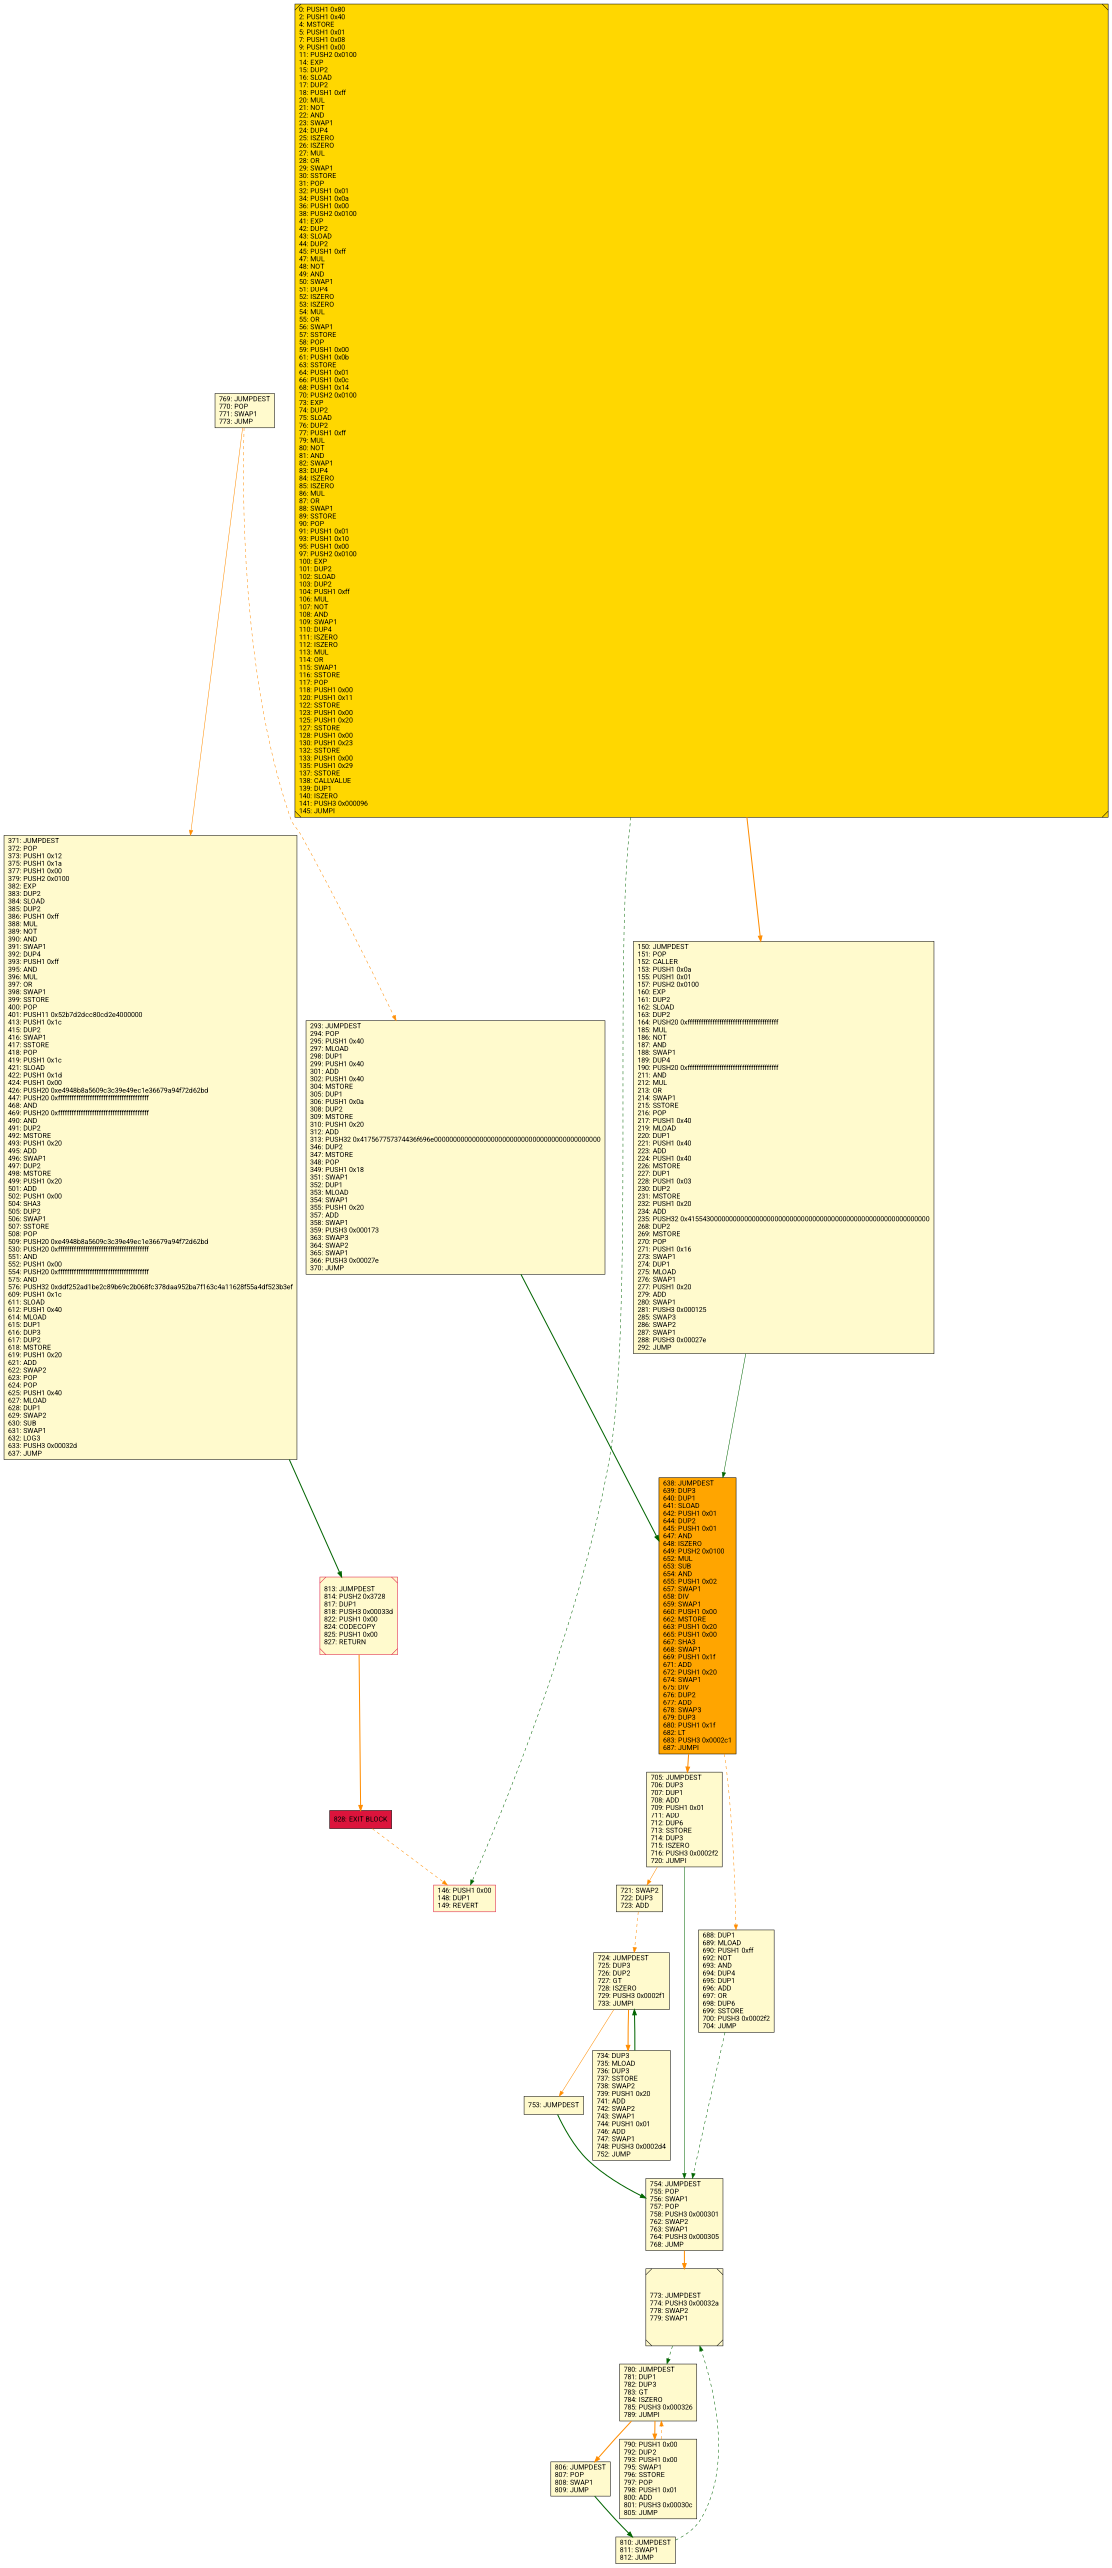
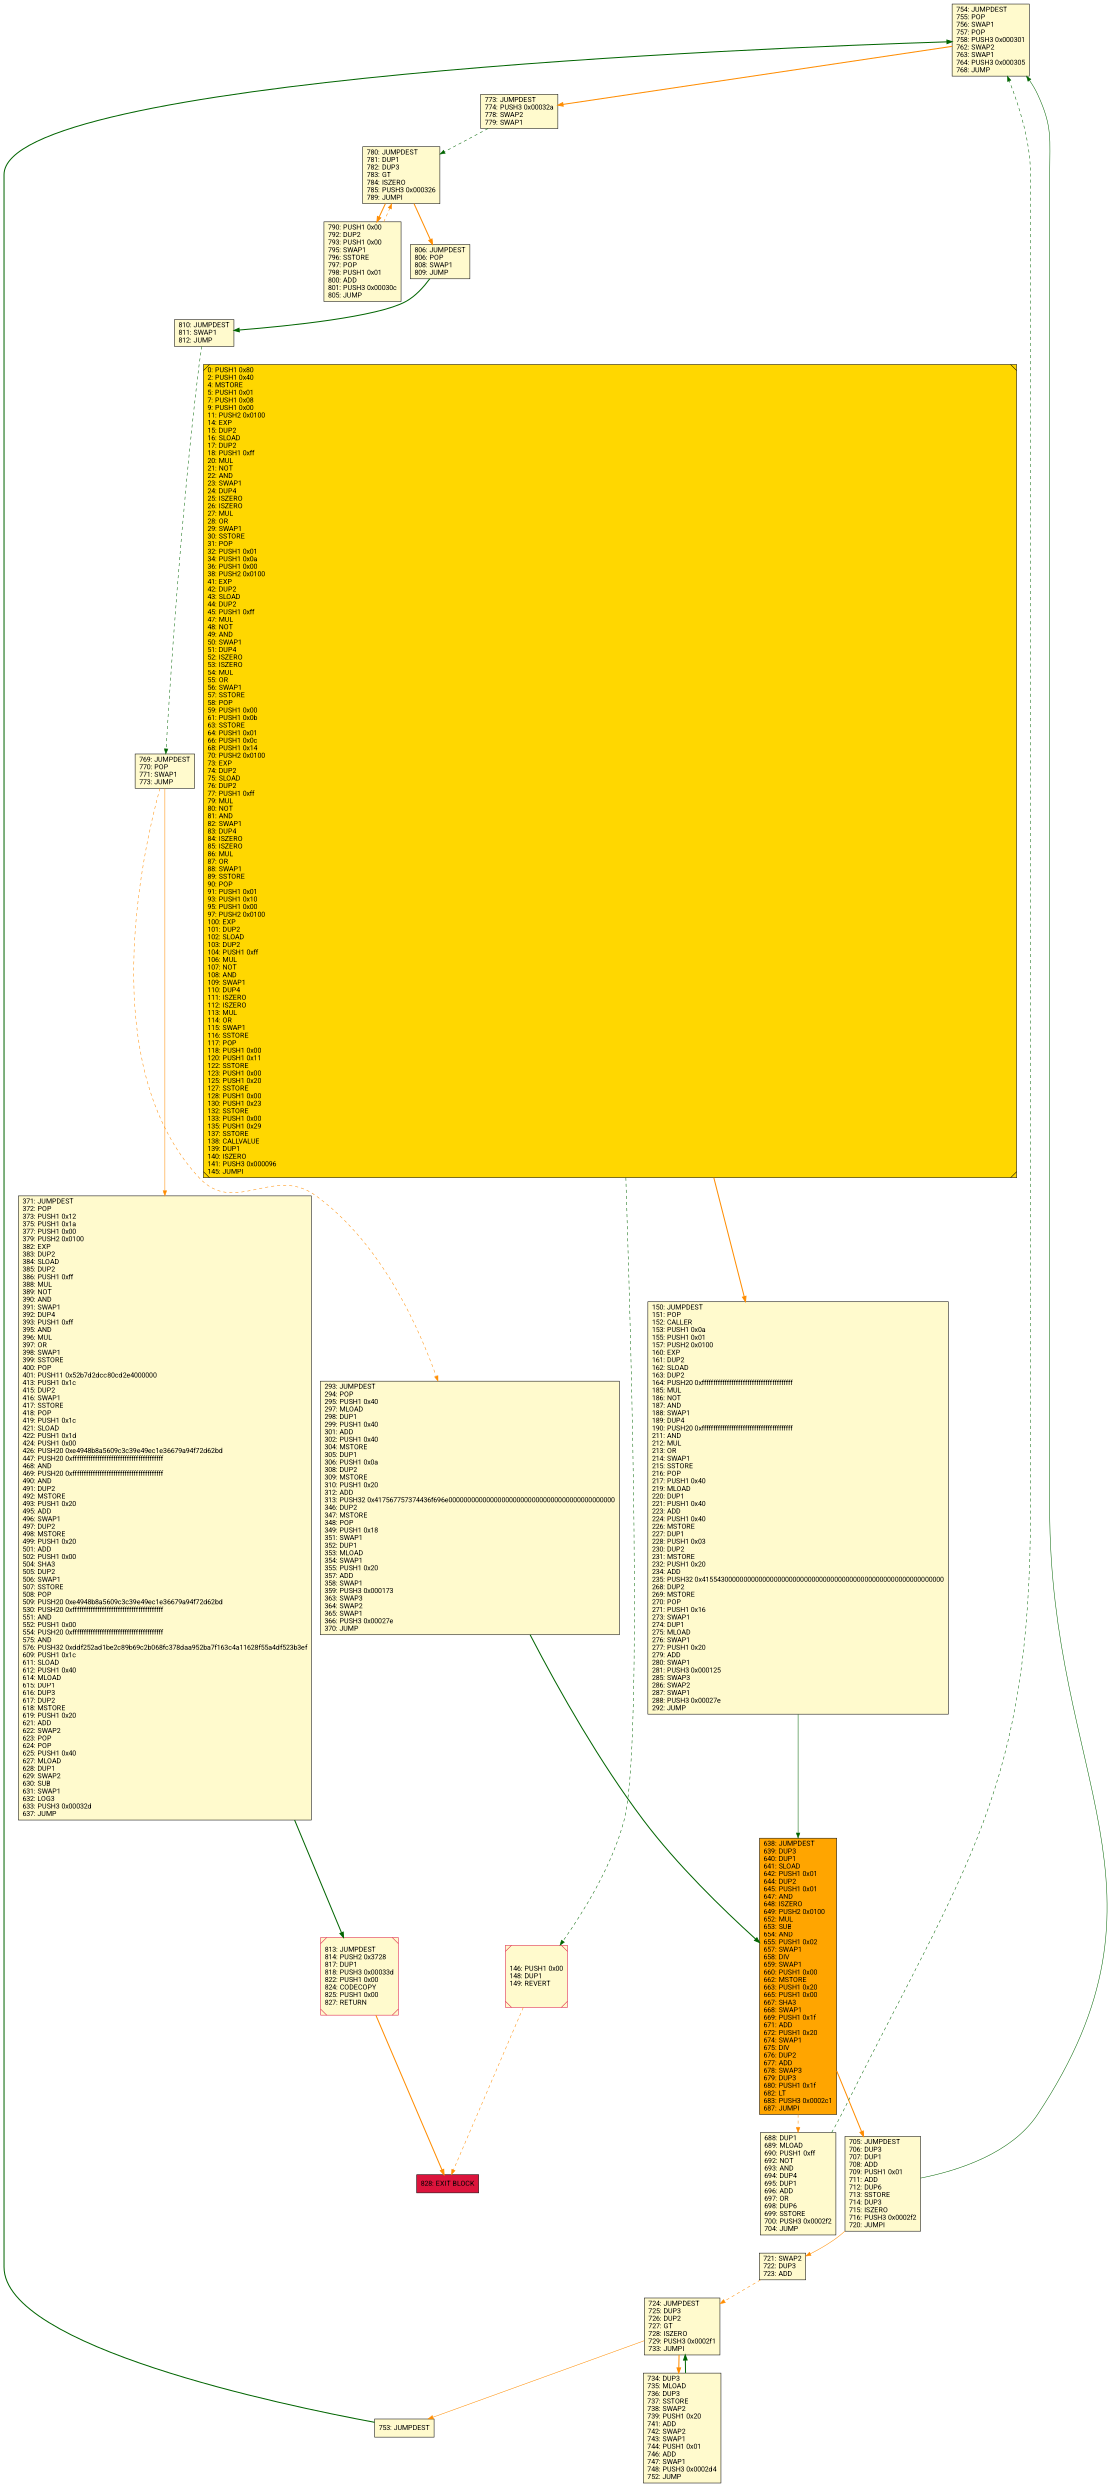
(408, 1855) -> (488, 2089)
(465, 1898) -> (536, 1976)
(684, 2307) -> (519, 111)
(718, 2452) -> (181, 547)
(581, 2479) -> (440, 262)
